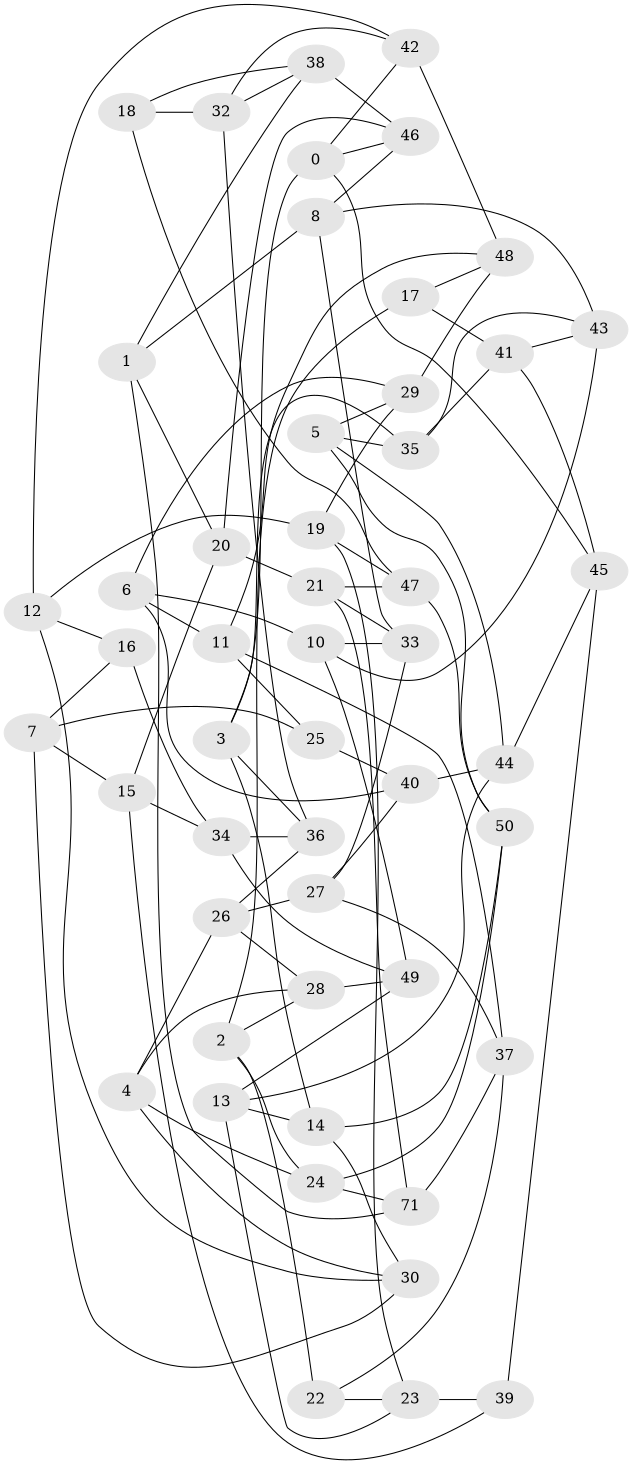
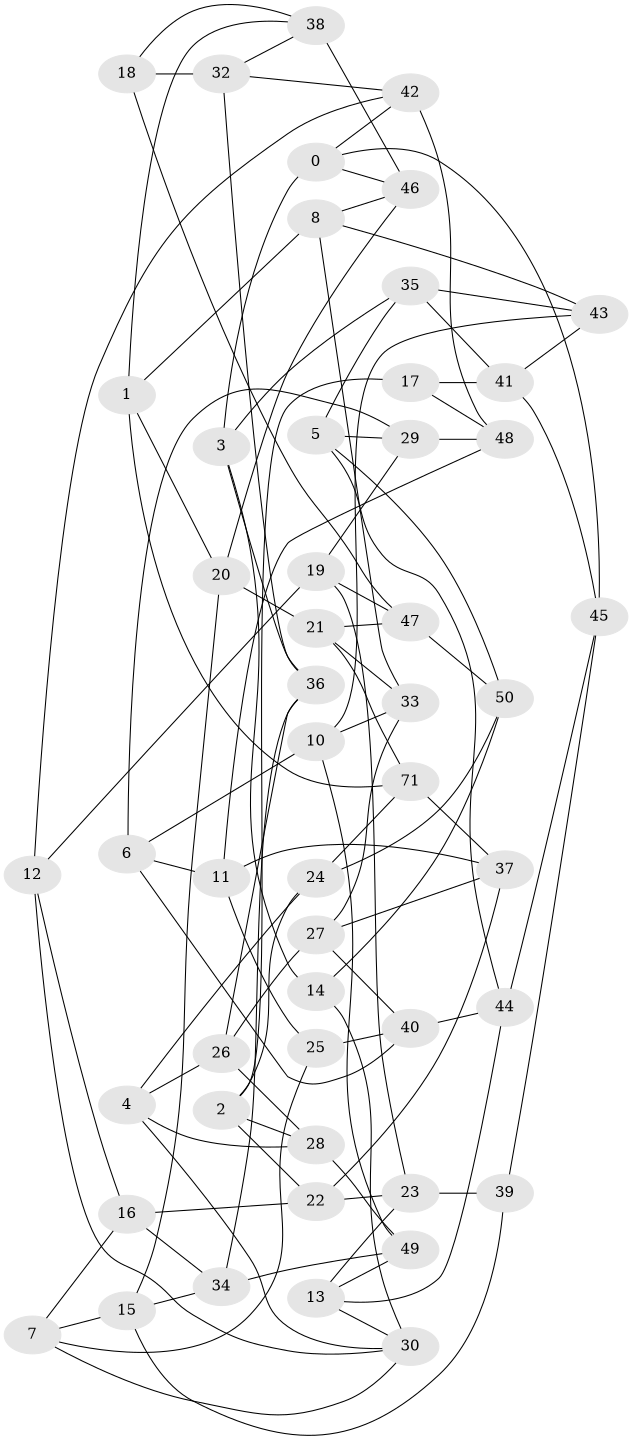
(276, 1116) -> (363, 1322)
none -> (222, 1208)
